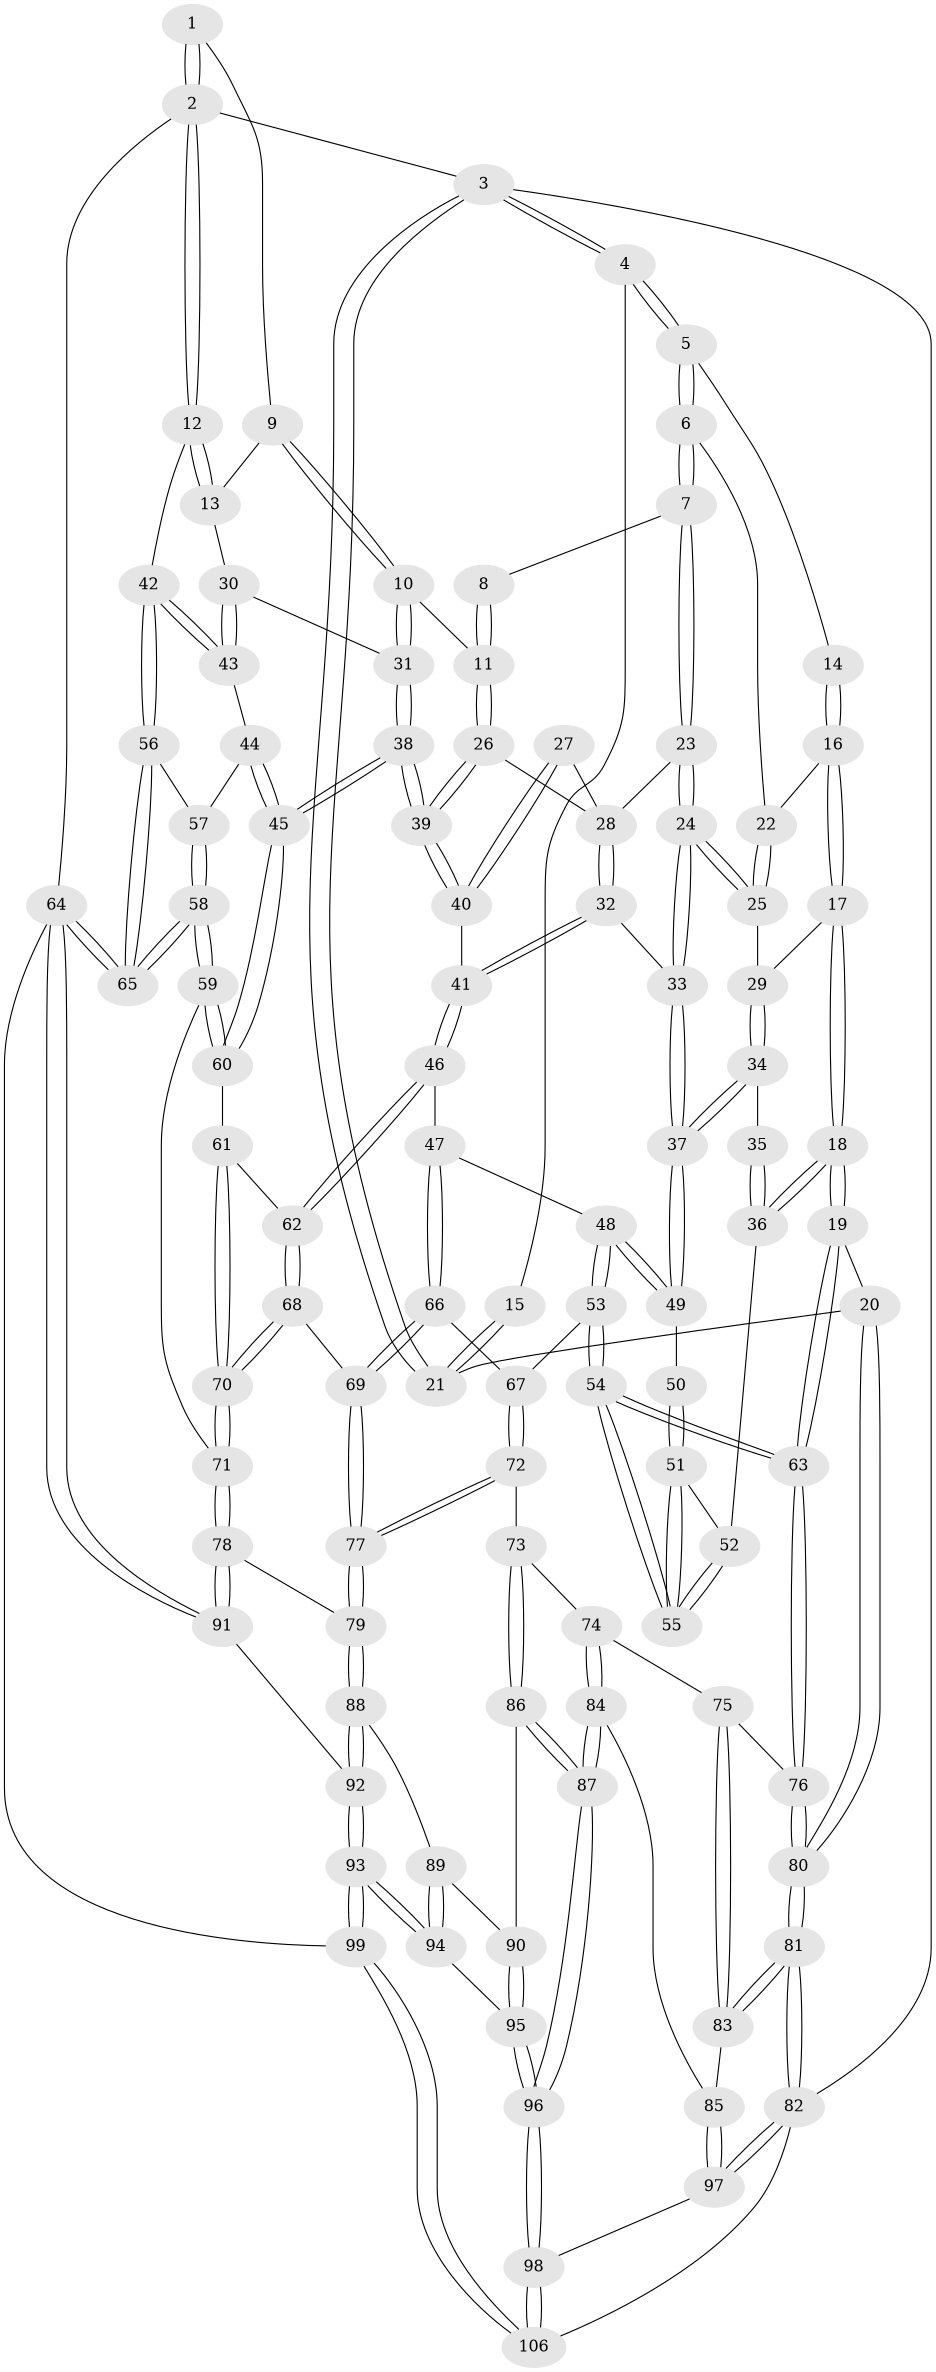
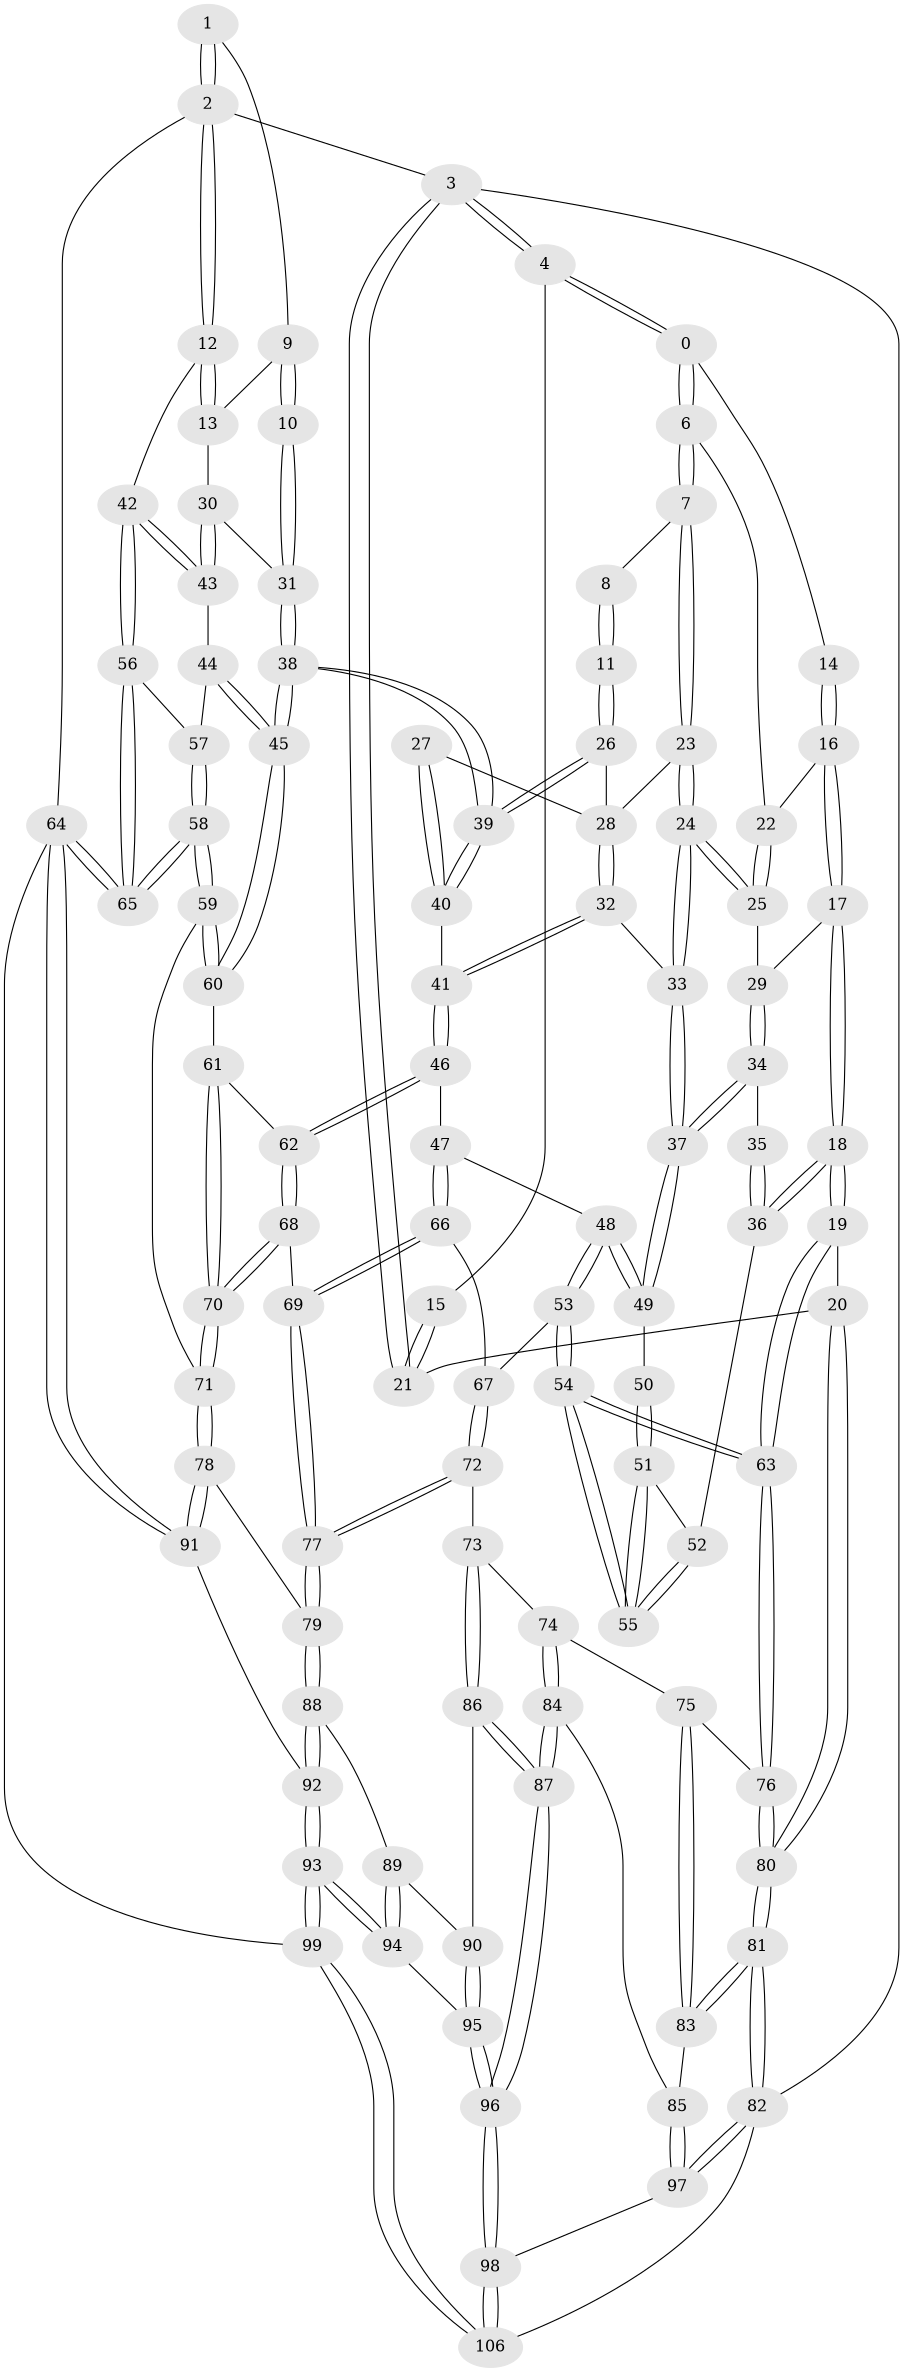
(686, 345) -> (686, 345)
(444, 625) -> none
